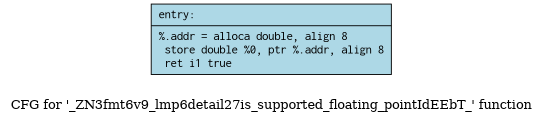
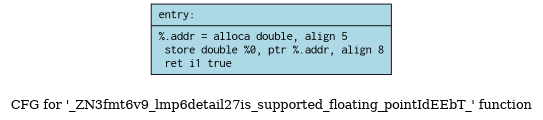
(253, 36) -> (253, 36)
